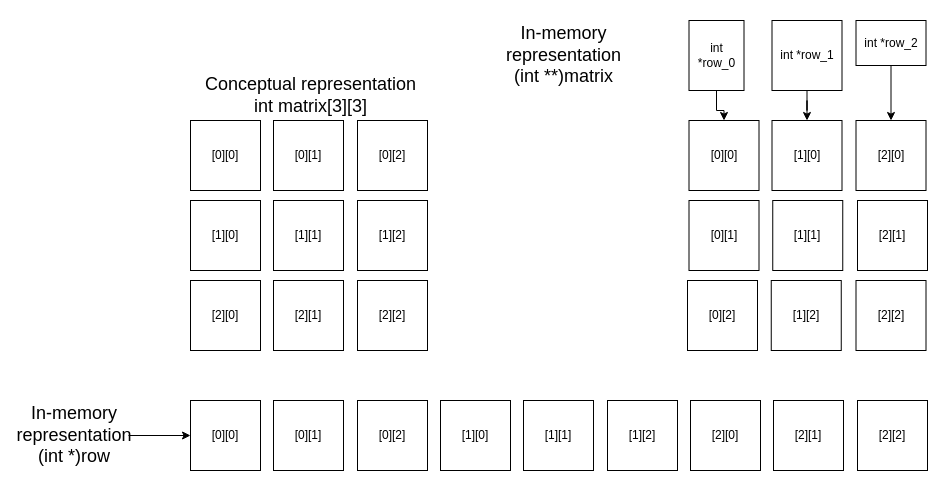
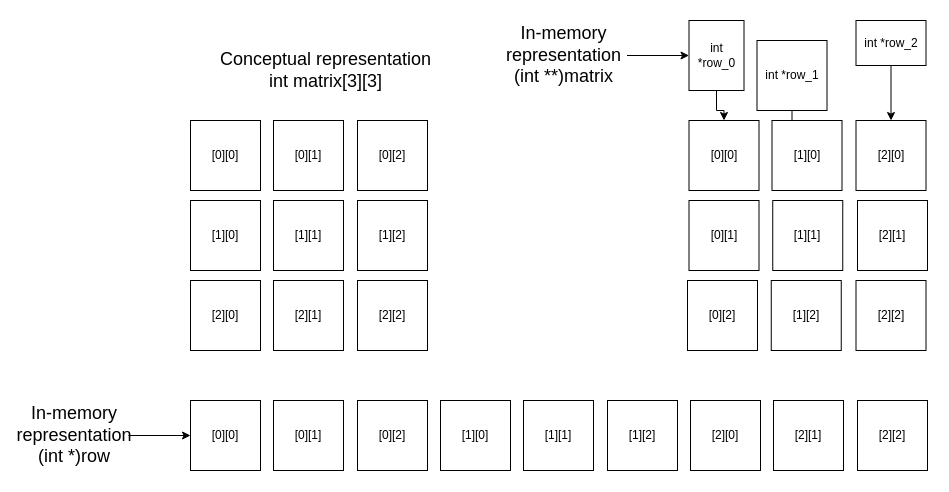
none -> (654, 56)
(807, 56) -> (792, 76)
(311, 96) -> (326, 71)
